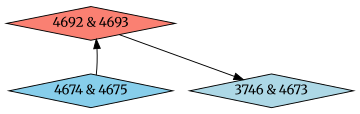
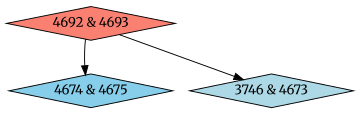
(97, 62) -> (85, 52)
